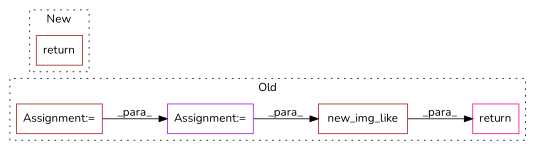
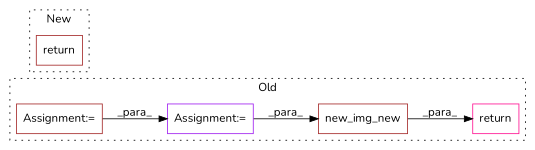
(363, 119) -> (363, 119)
